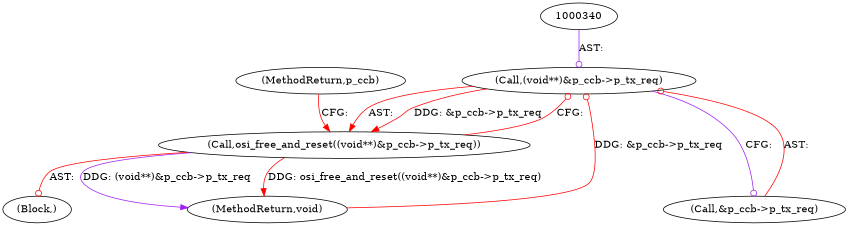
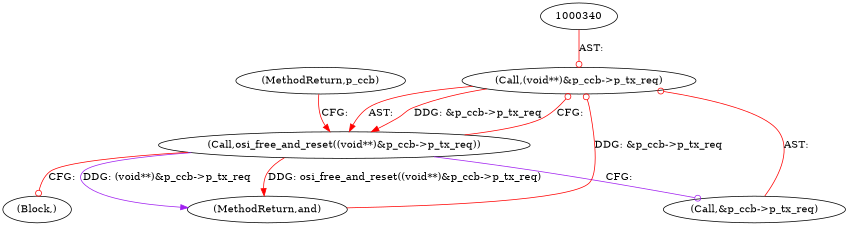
(579, 45) -> (579, 45)
(721, 123) -> (565, 175)
(64, 177) -> (64, 177)
(267, 209) -> (267, 209)
